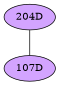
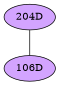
(30, 68) -> (30, 68)
